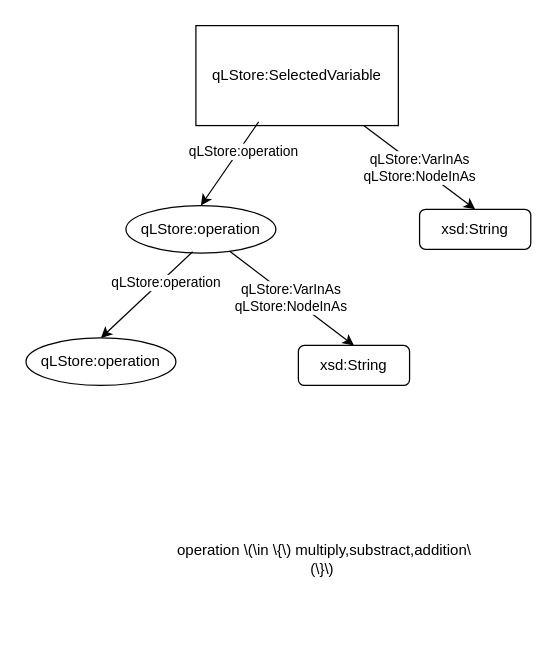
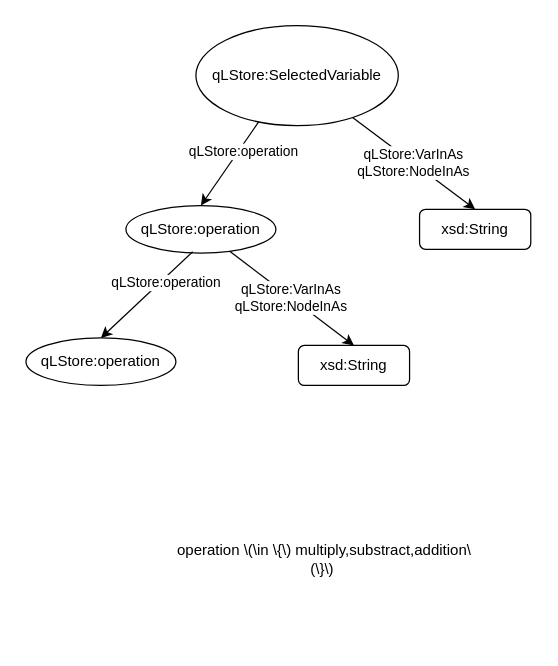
(297, 76) -> (297, 76)
